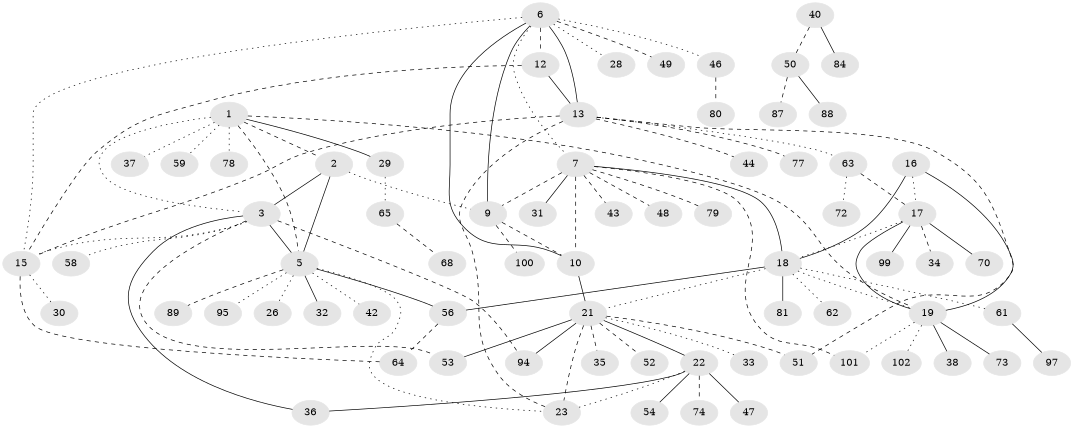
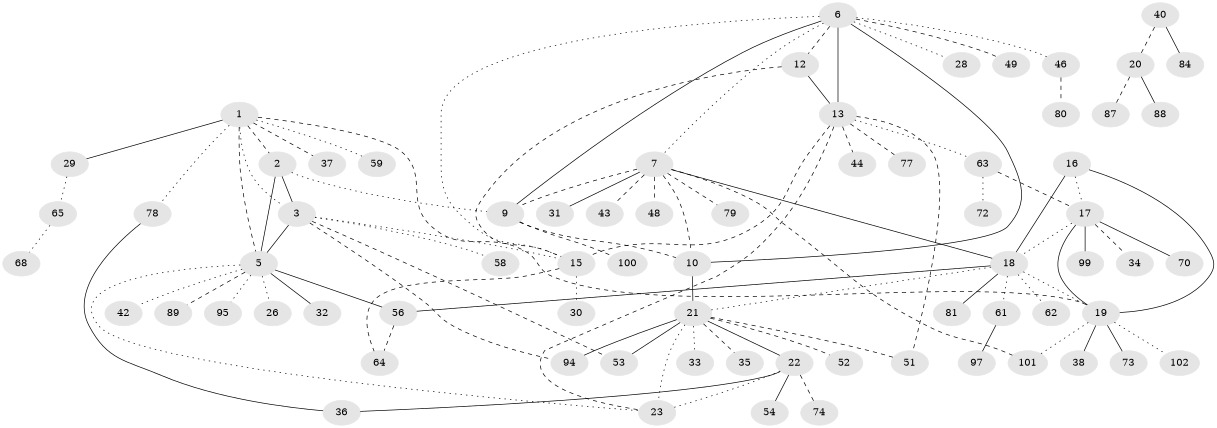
(790, 65) -> (1136, 65)
(179, 139) -> (283, 139)
(416, 239) -> (40, 239)
(137, 325) -> (139, 367)
(572, 362) -> (667, 361)
(749, 413) -> none
